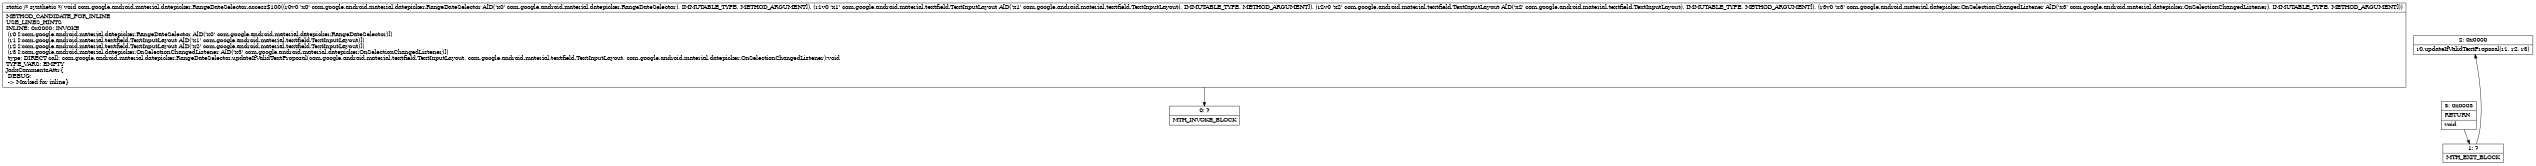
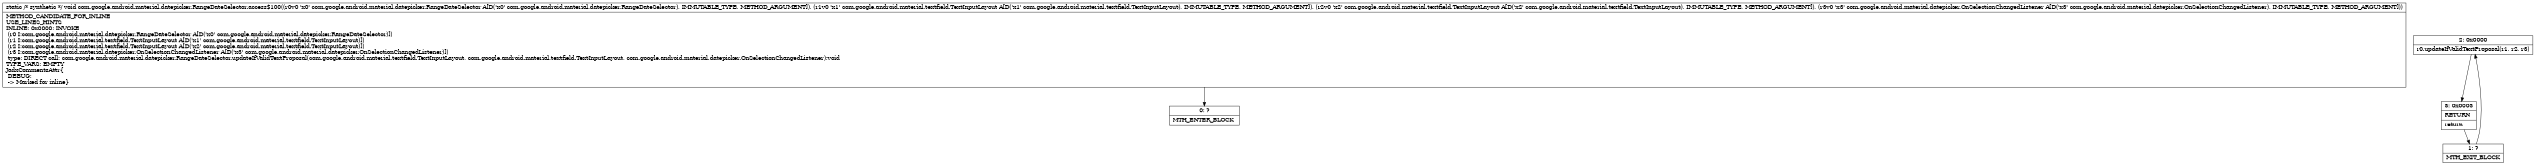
none -> (2467, 76)
(1204, 120) -> (1203, 120)
(2451, 125) -> (2454, 125)
